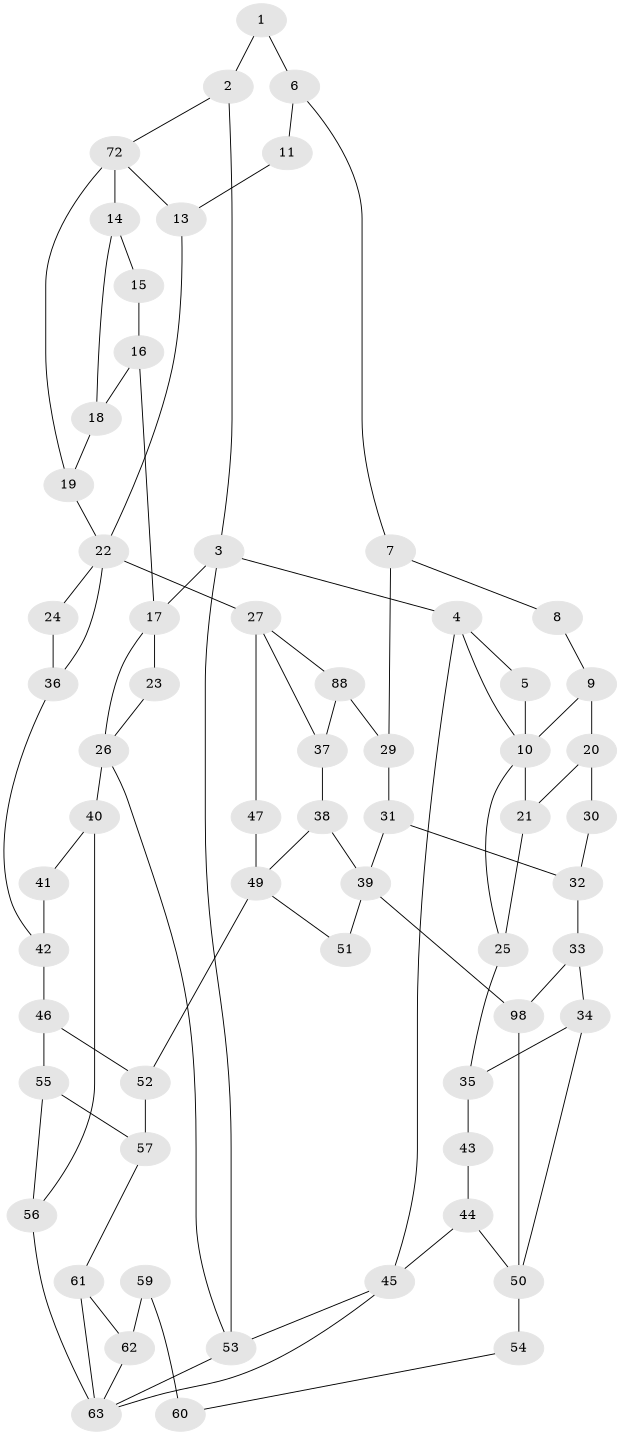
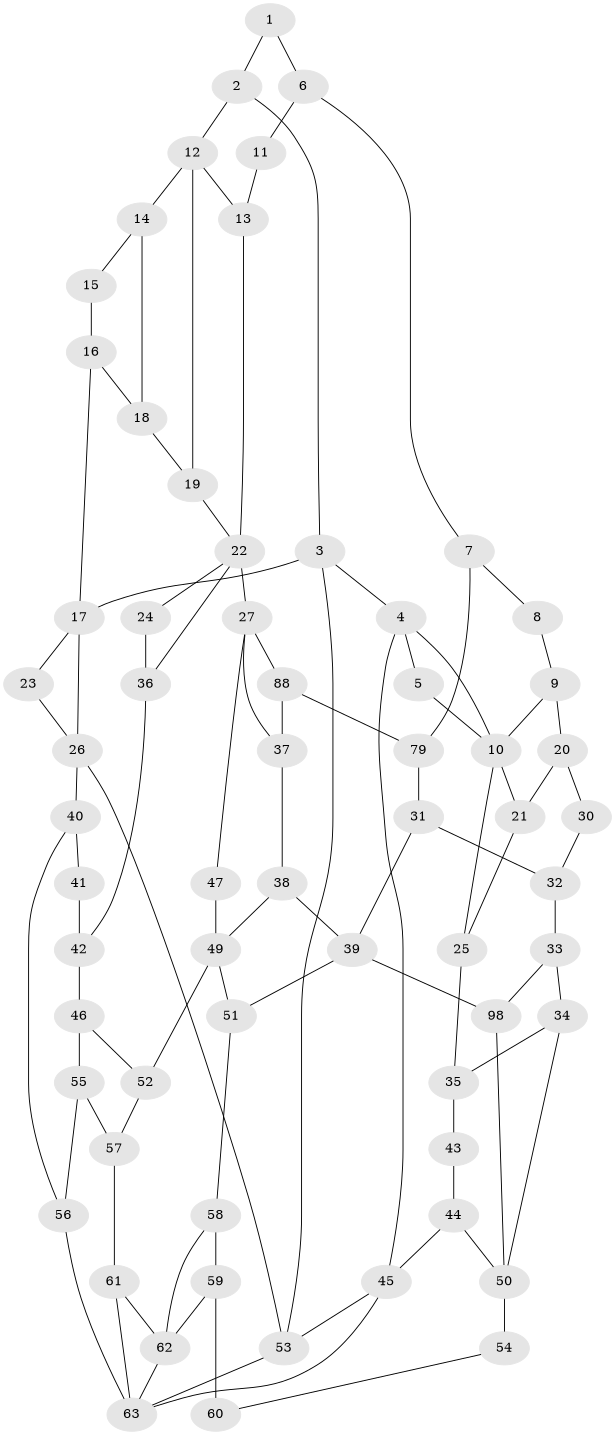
(115, 153) -> (193, 153)
(389, 751) -> (419, 751)
none -> (216, 1215)
